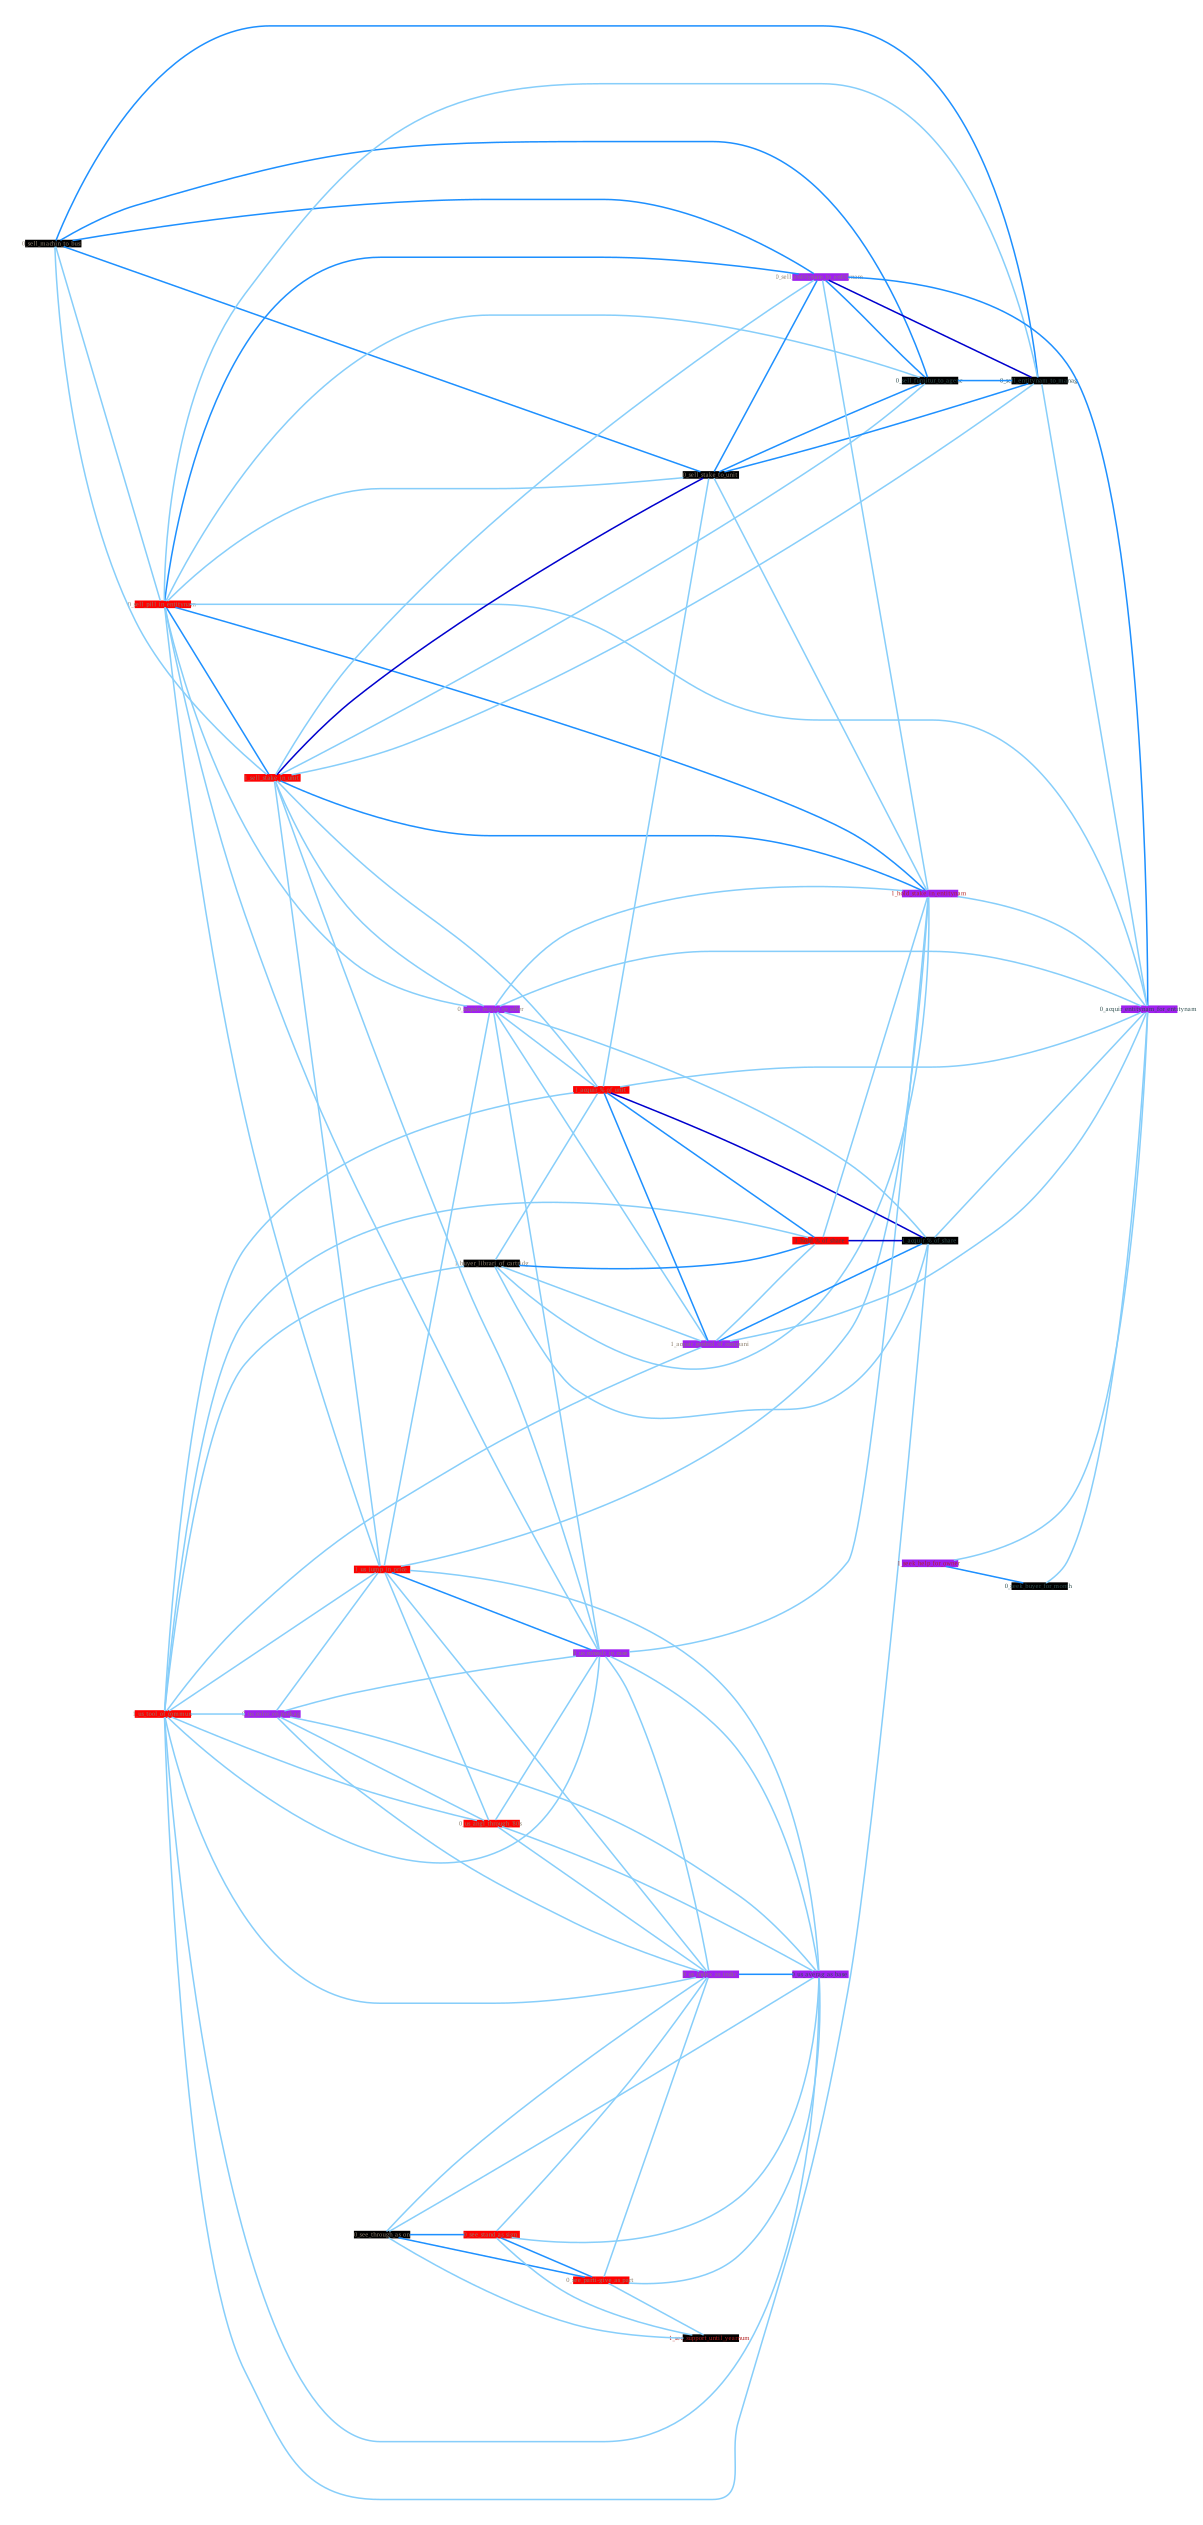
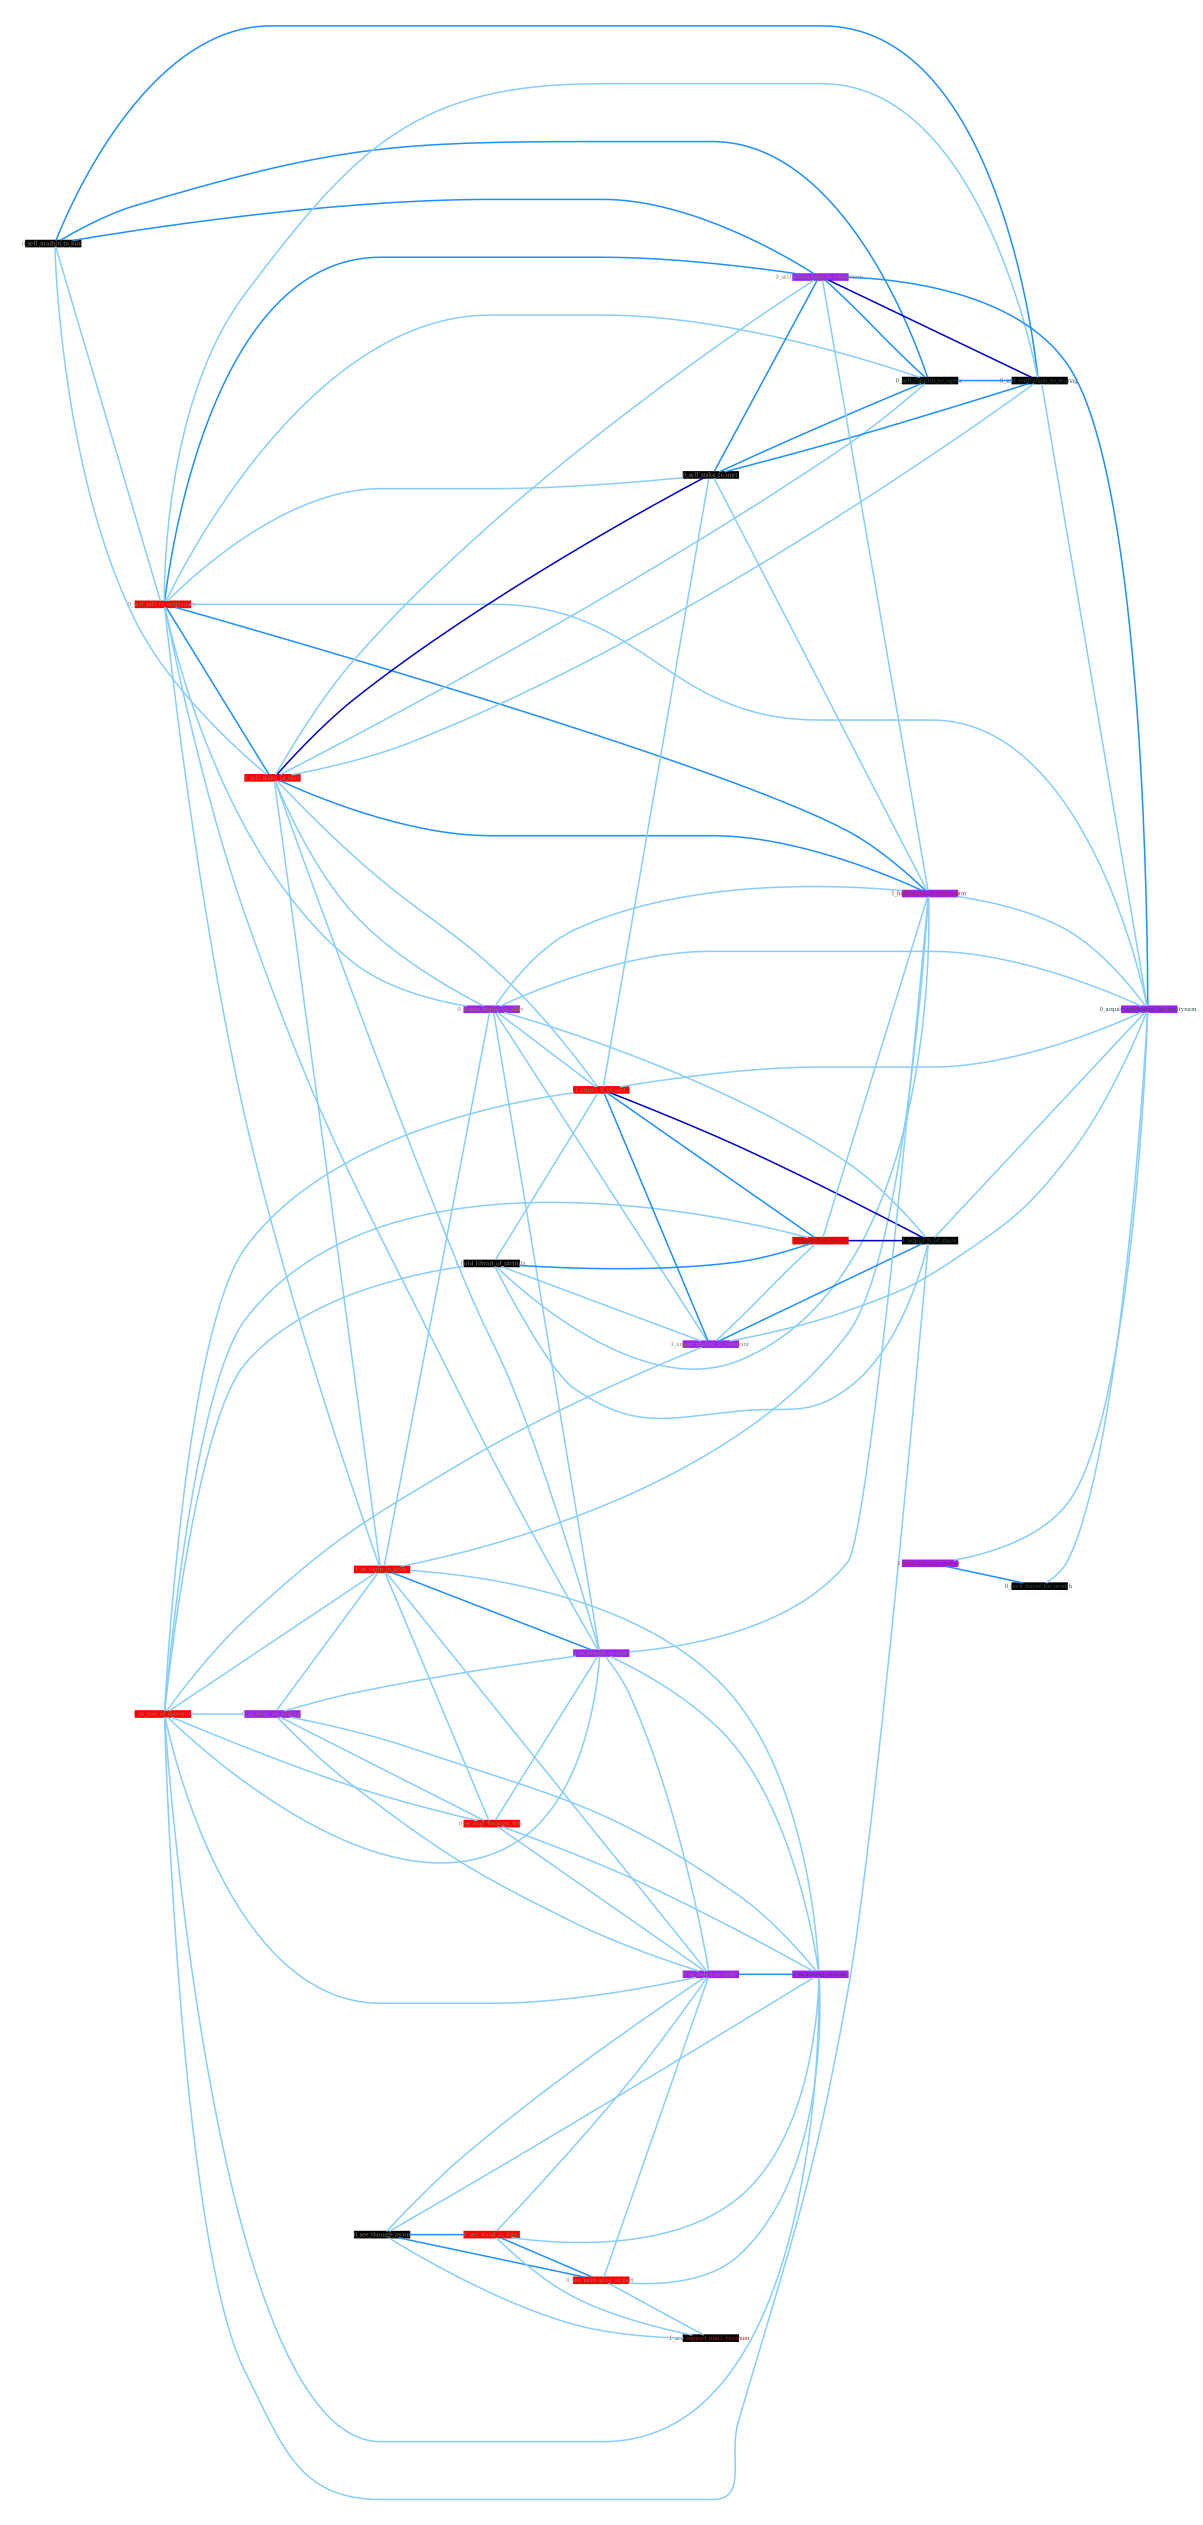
(382, 359) -> none
(492, 1263) -> (492, 1263)
